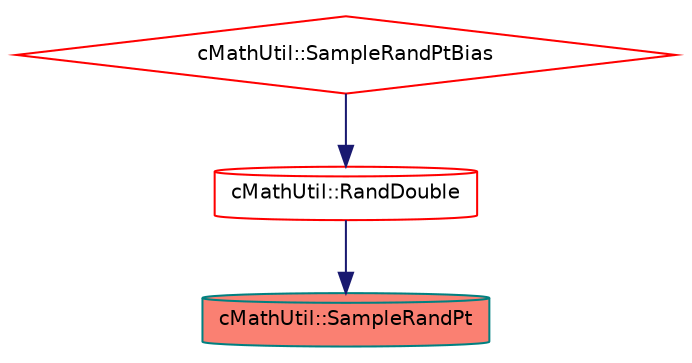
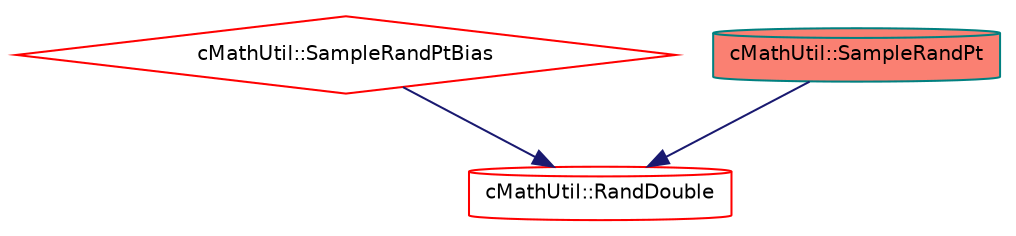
(346, 246) -> (738, 119)
